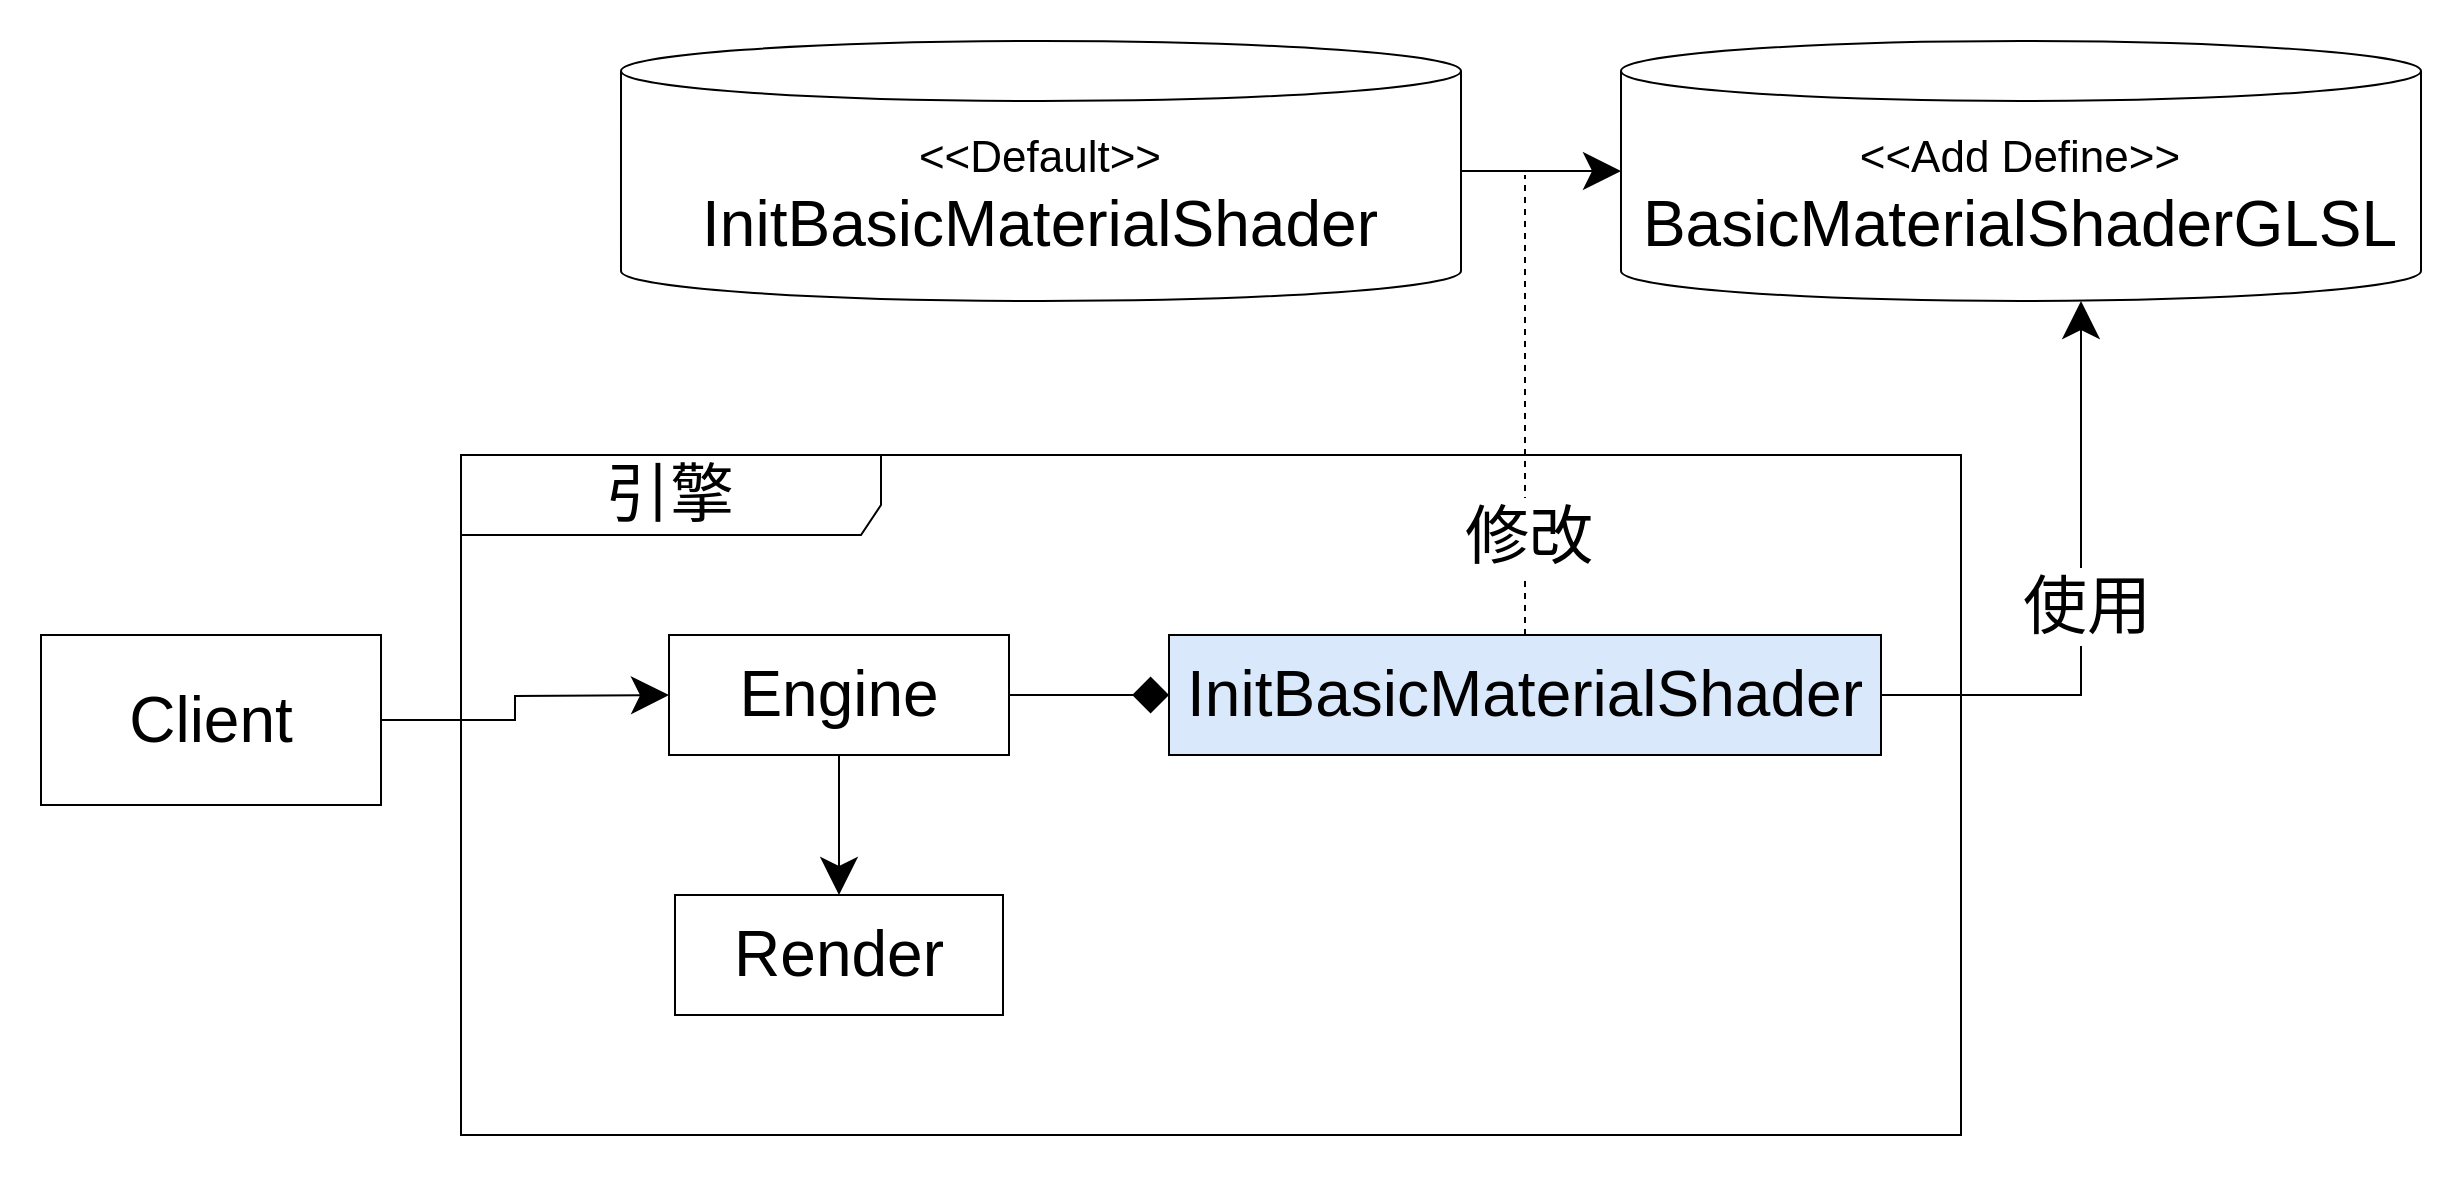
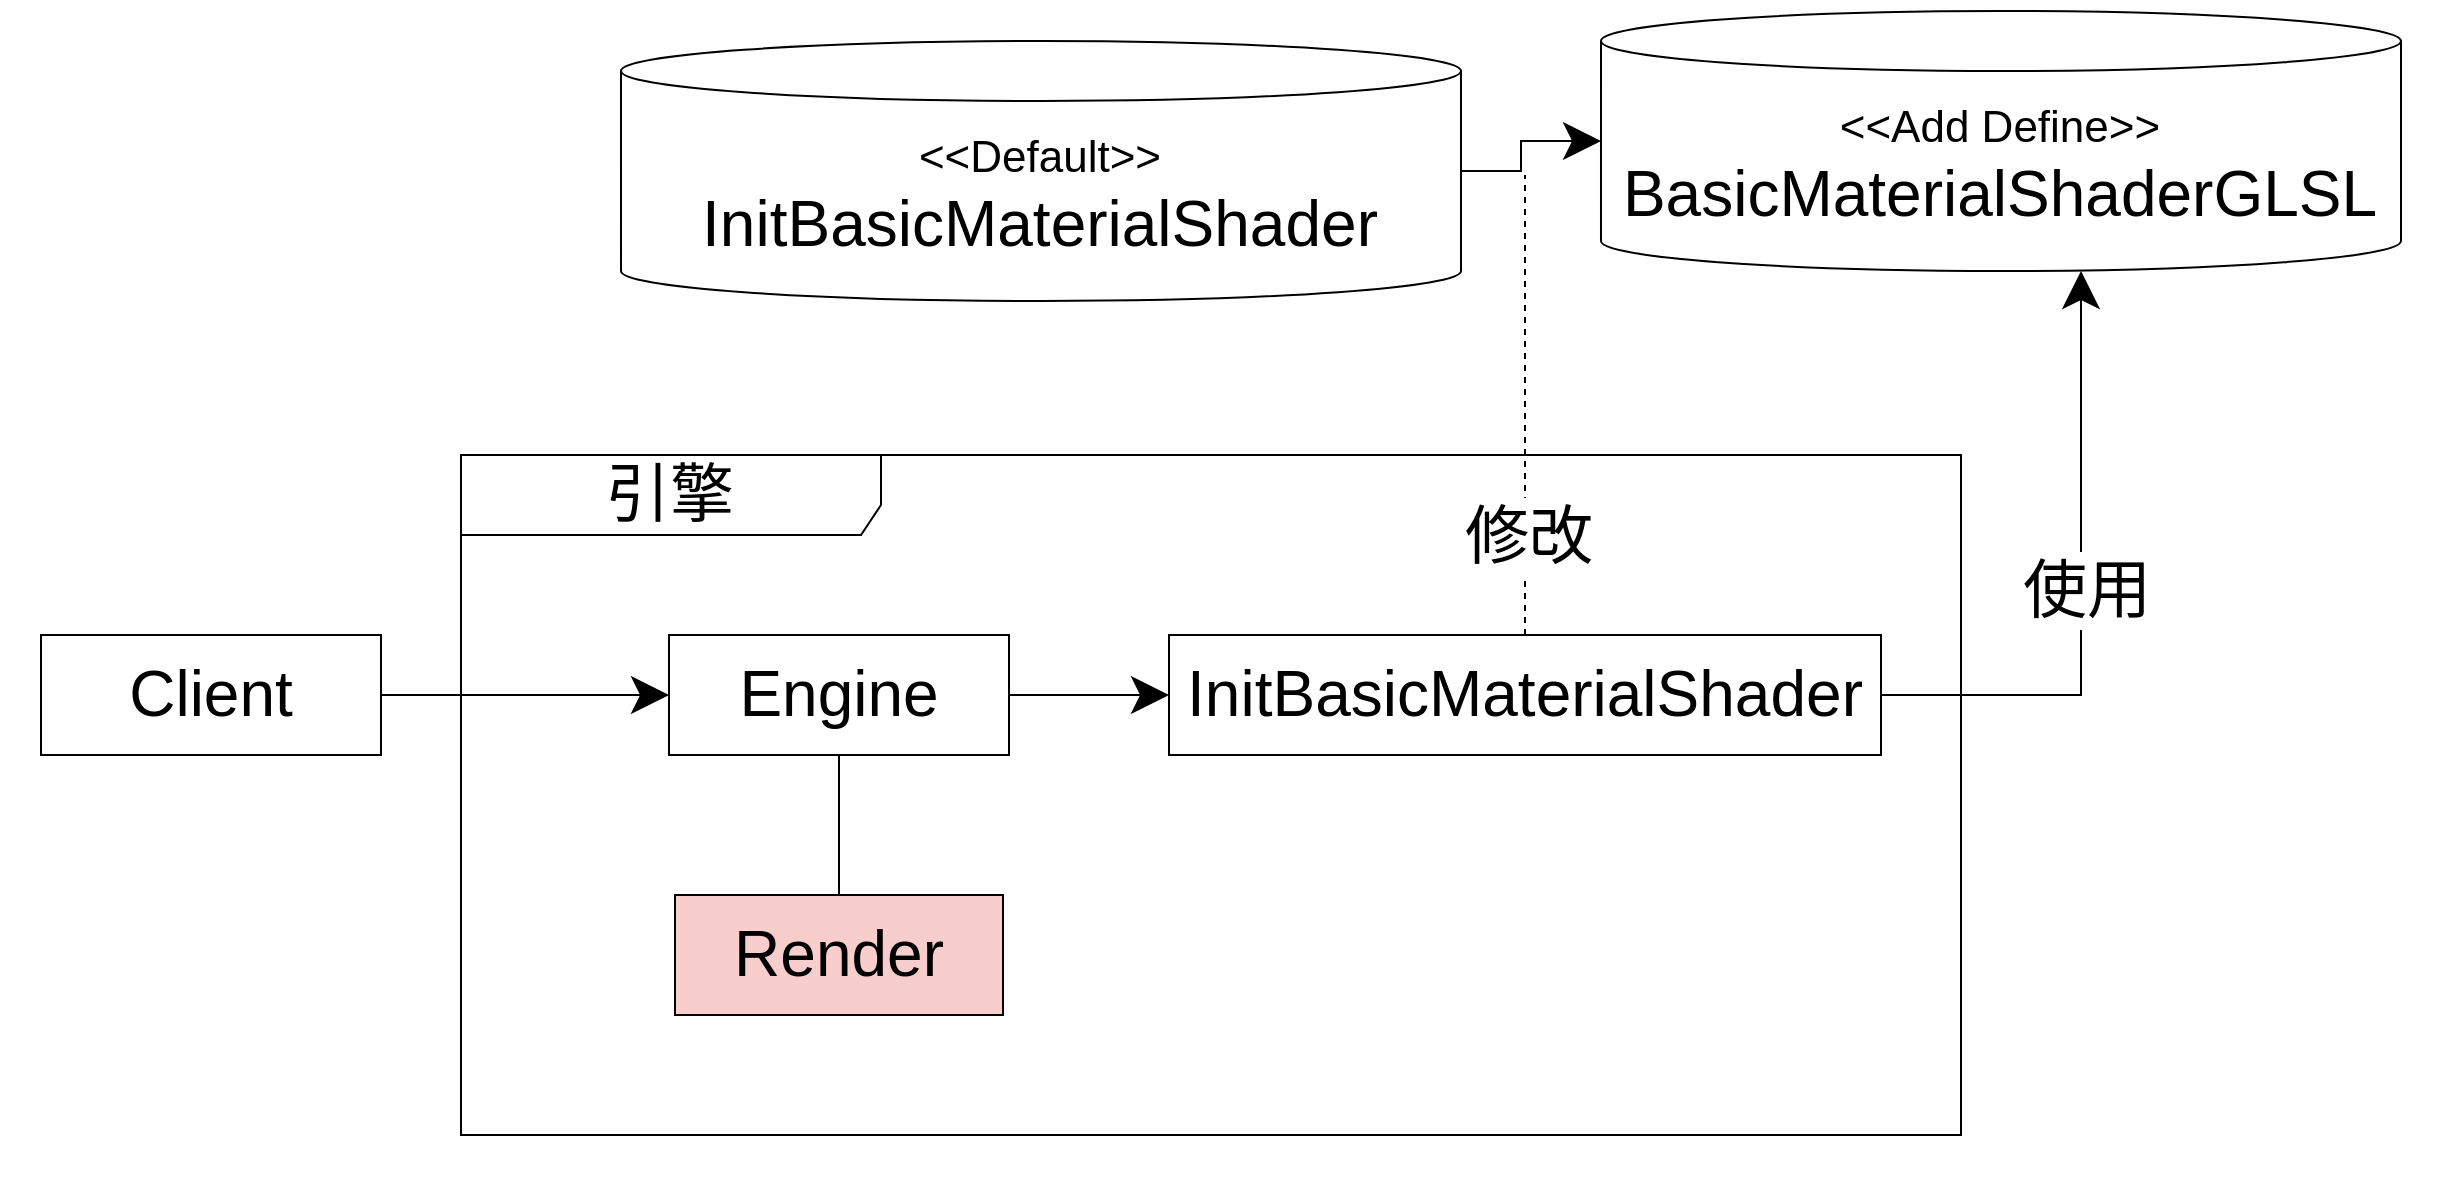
(2021, 171) -> (2001, 141)
(1133, 695) -> (1136, 695)
(1525, 695) -> (1525, 695)
(211, 720) -> (211, 695)
(839, 865) -> (839, 878)
(839, 955) -> (839, 955)
